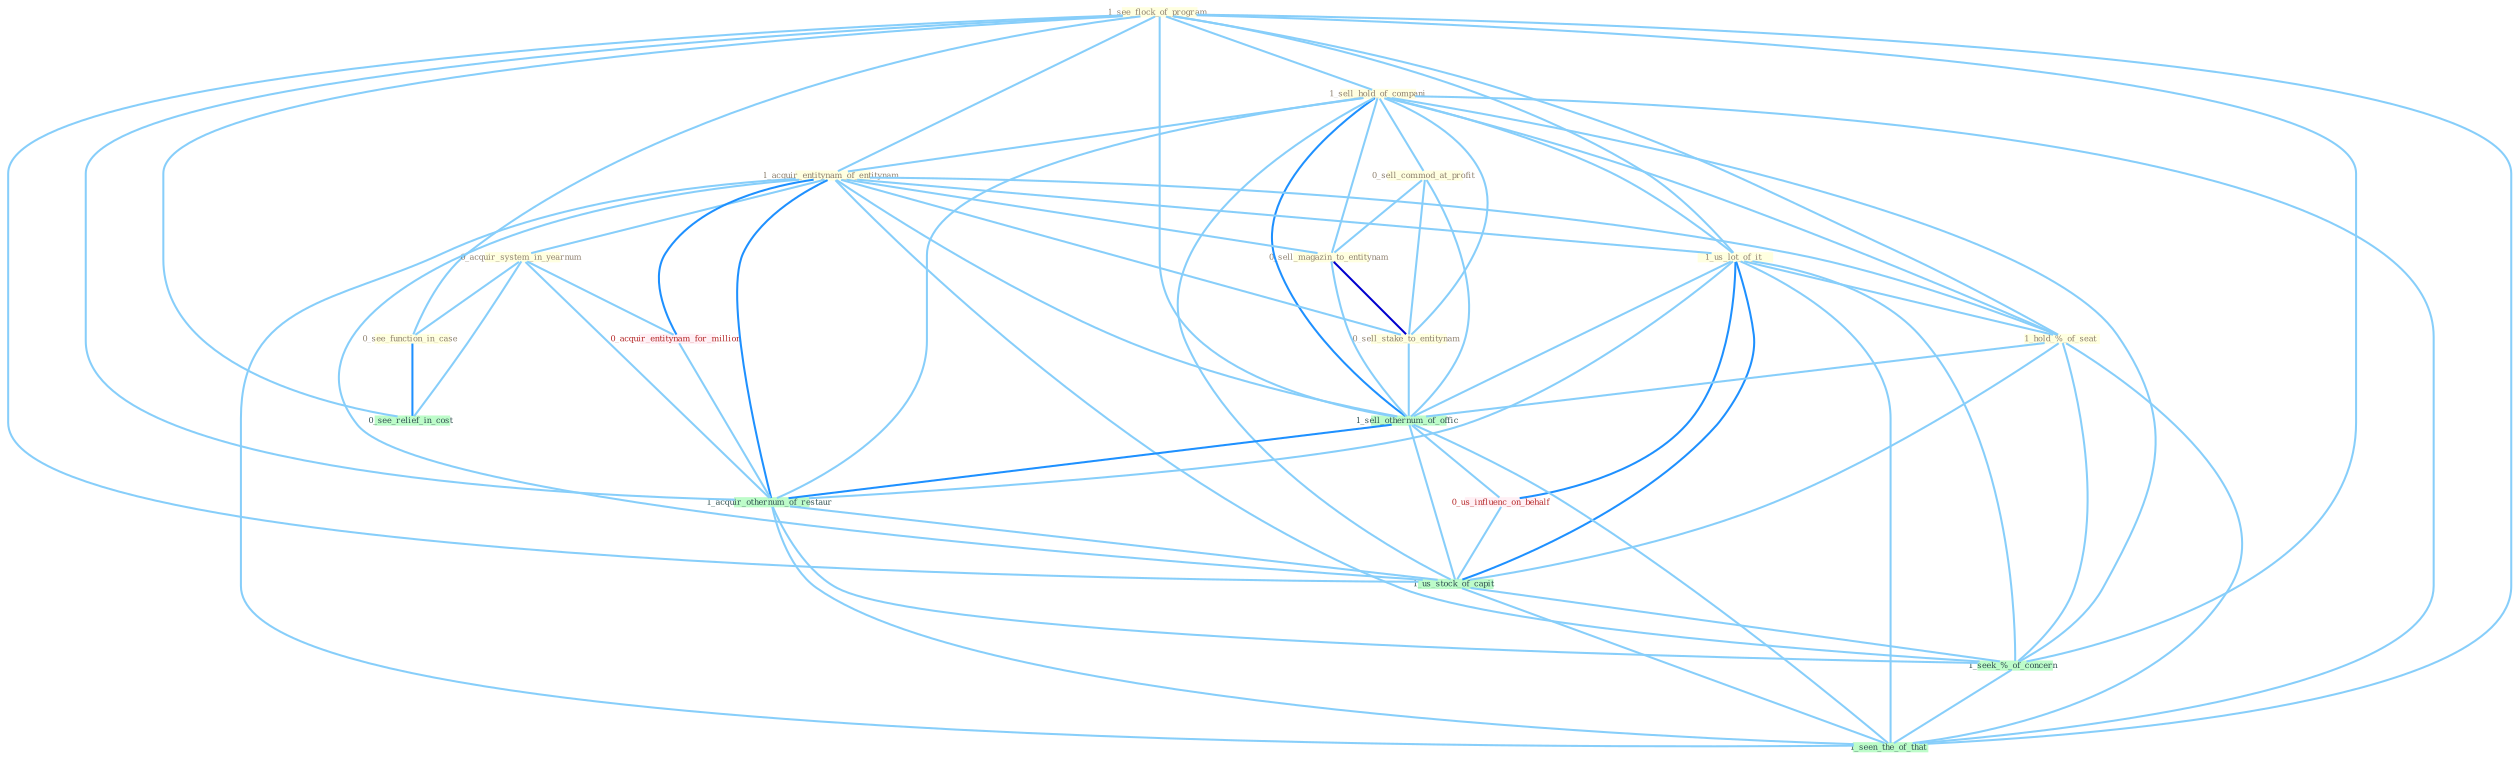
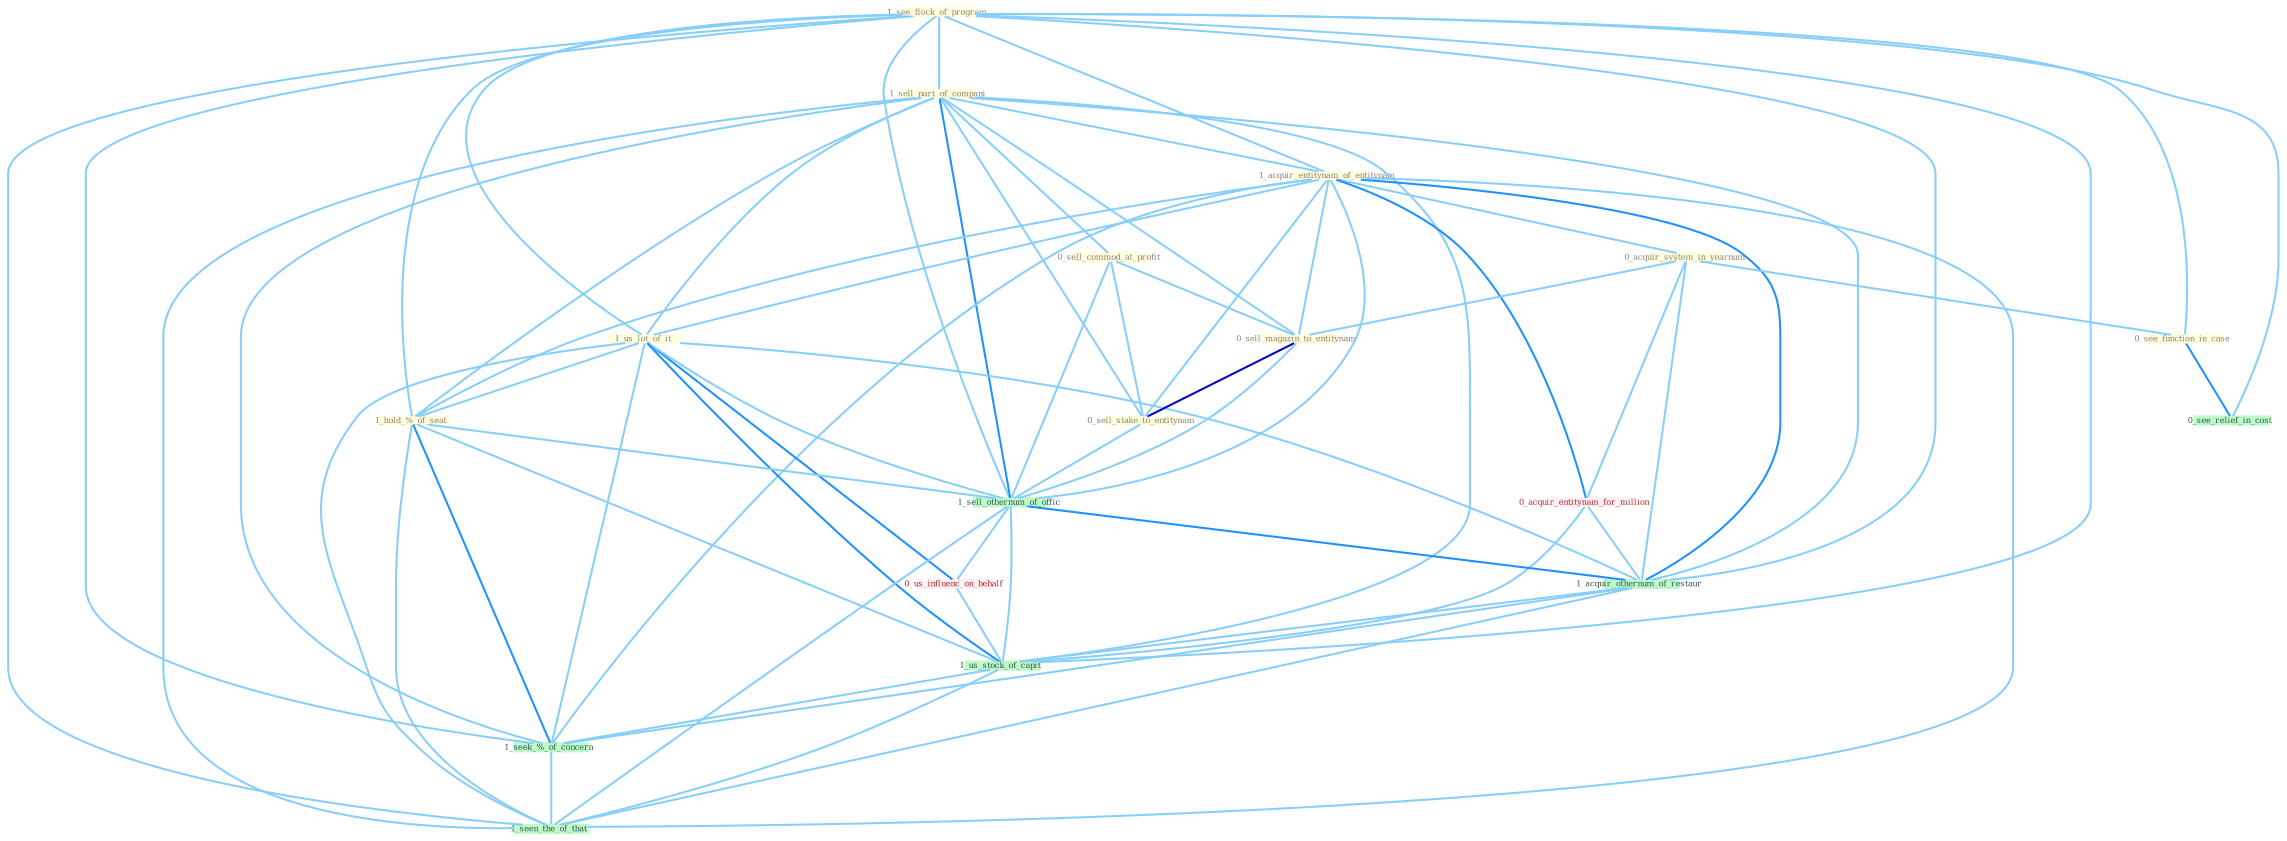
(1378, 94) -> (939, 94)
(470, 340) -> (1483, 300)
(474, 470) -> (1326, 629)
(2087, 511) -> (482, 584)
